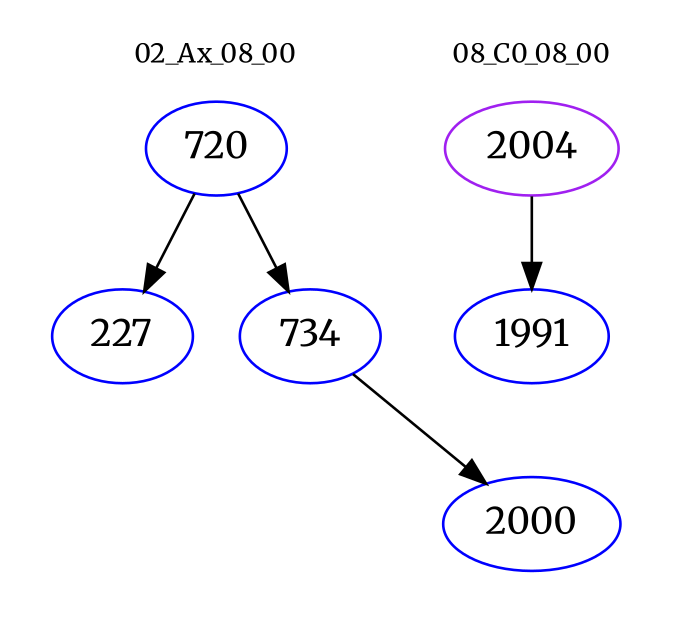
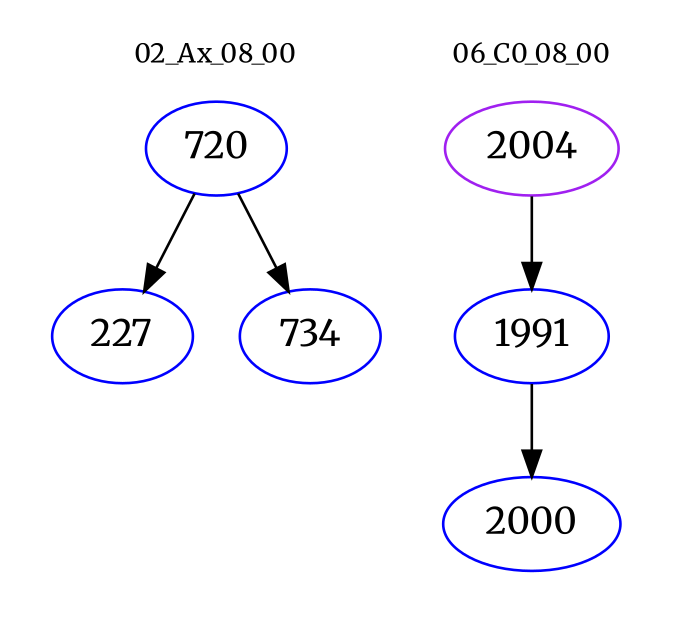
(532, 56) -> (532, 56)
(409, 421) -> (532, 417)
